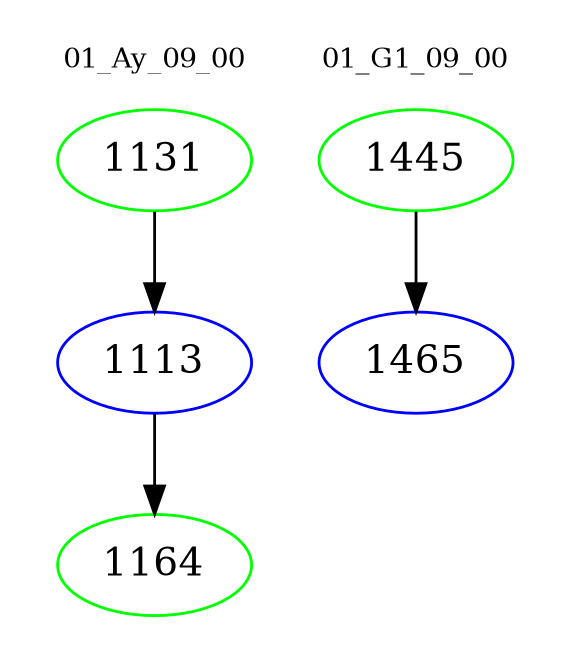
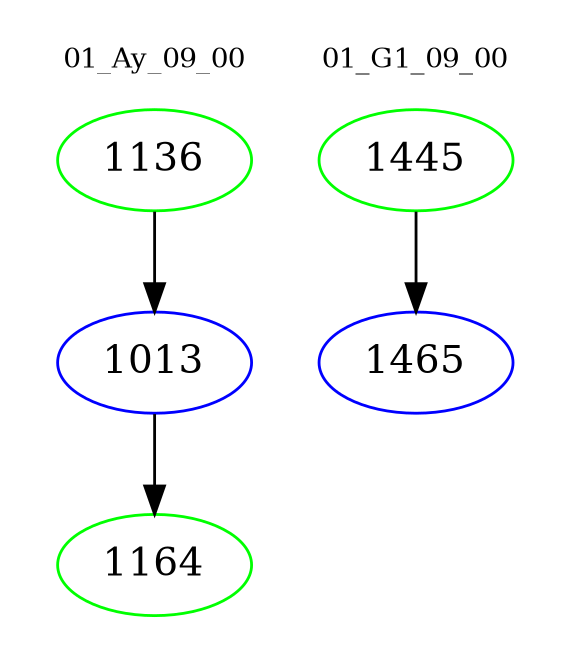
(155, 160) -> (155, 160)
(155, 363) -> (155, 363)
